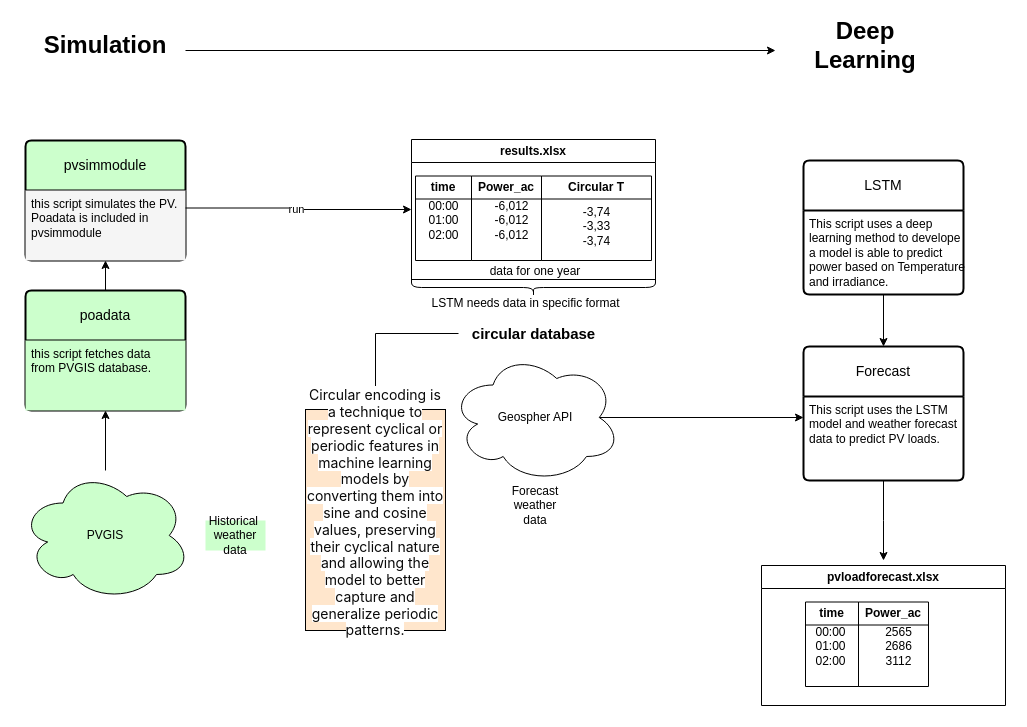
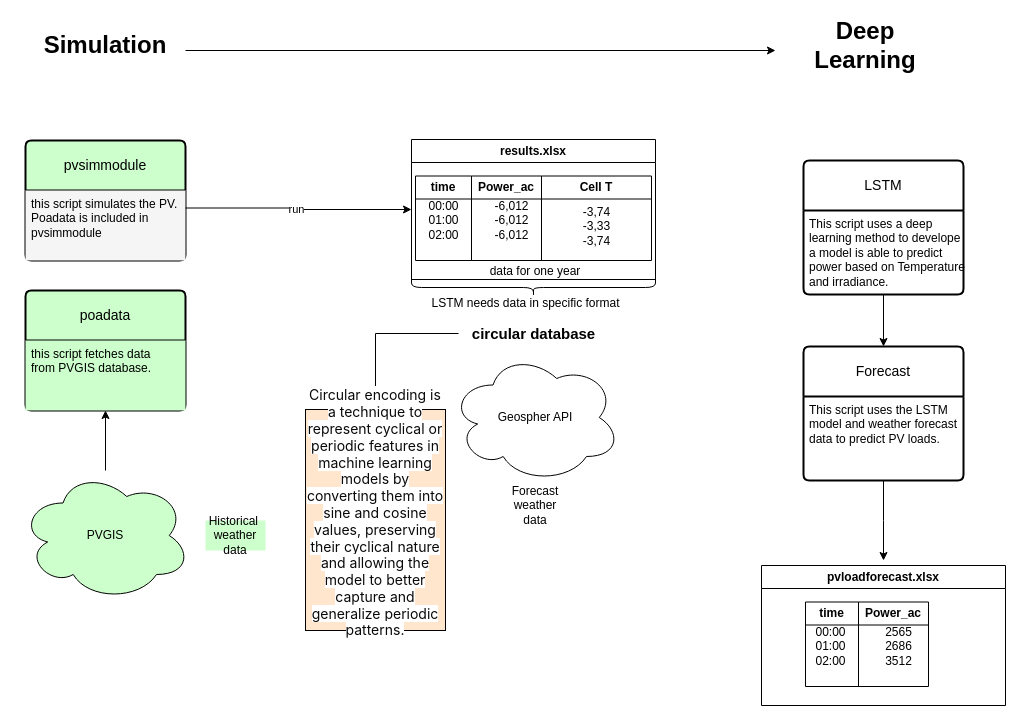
(597, 188) -> (597, 188)
(106, 272) -> none
(698, 418) -> none
(899, 647) -> (899, 647)
